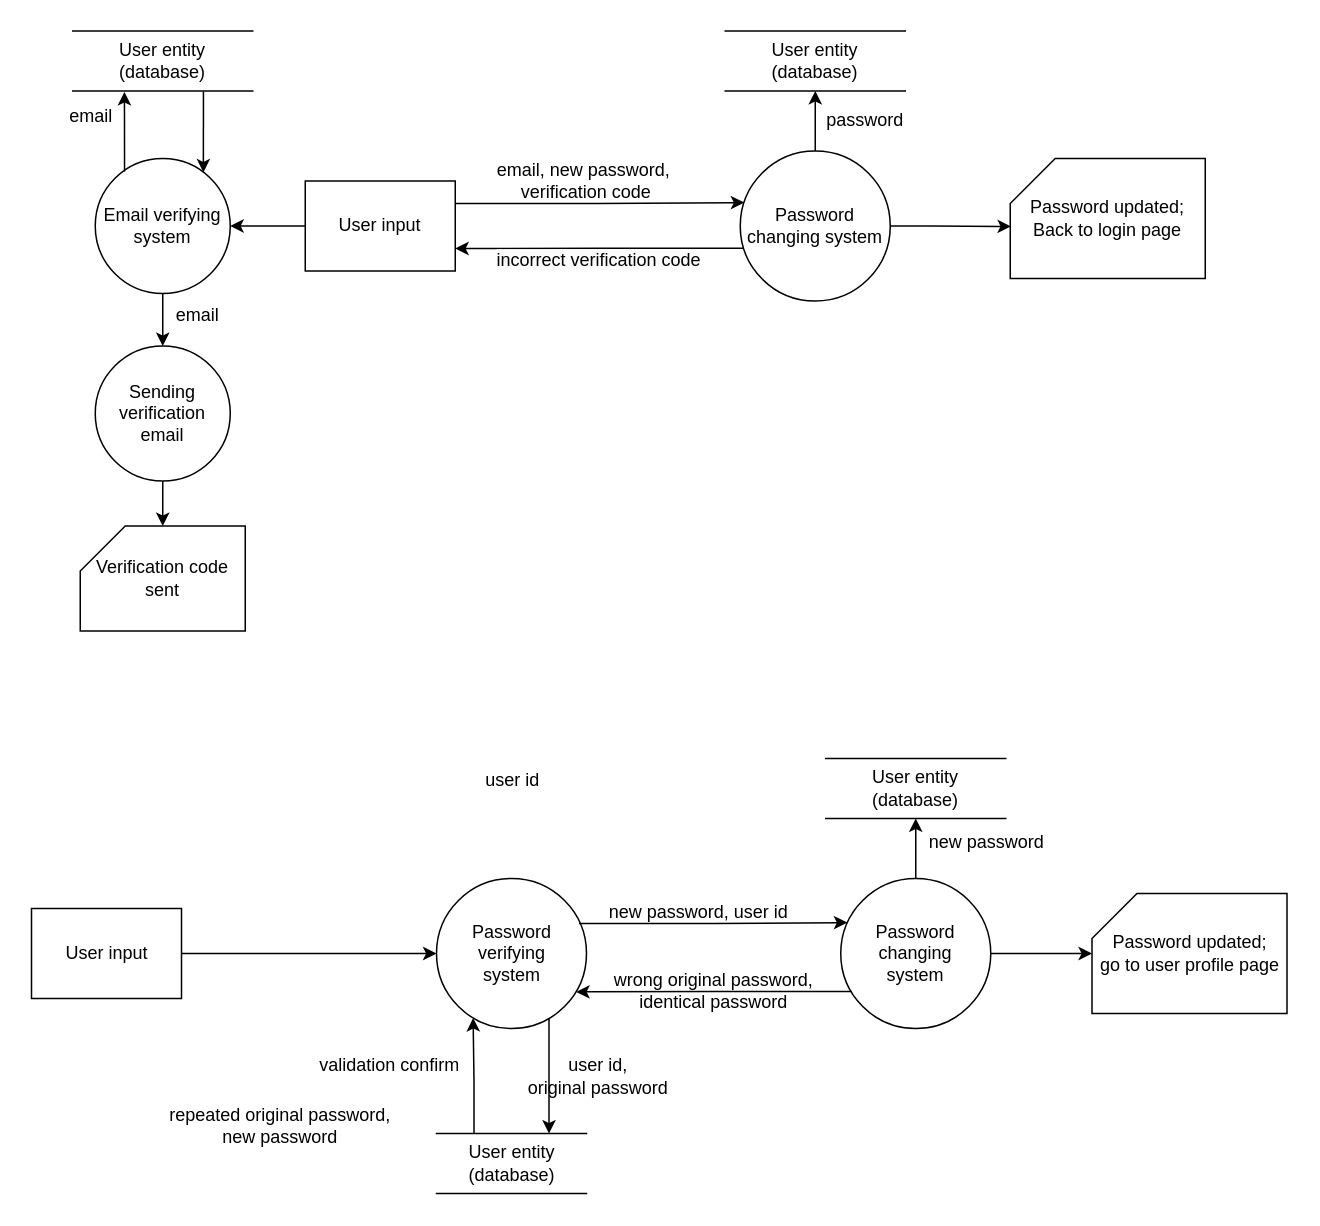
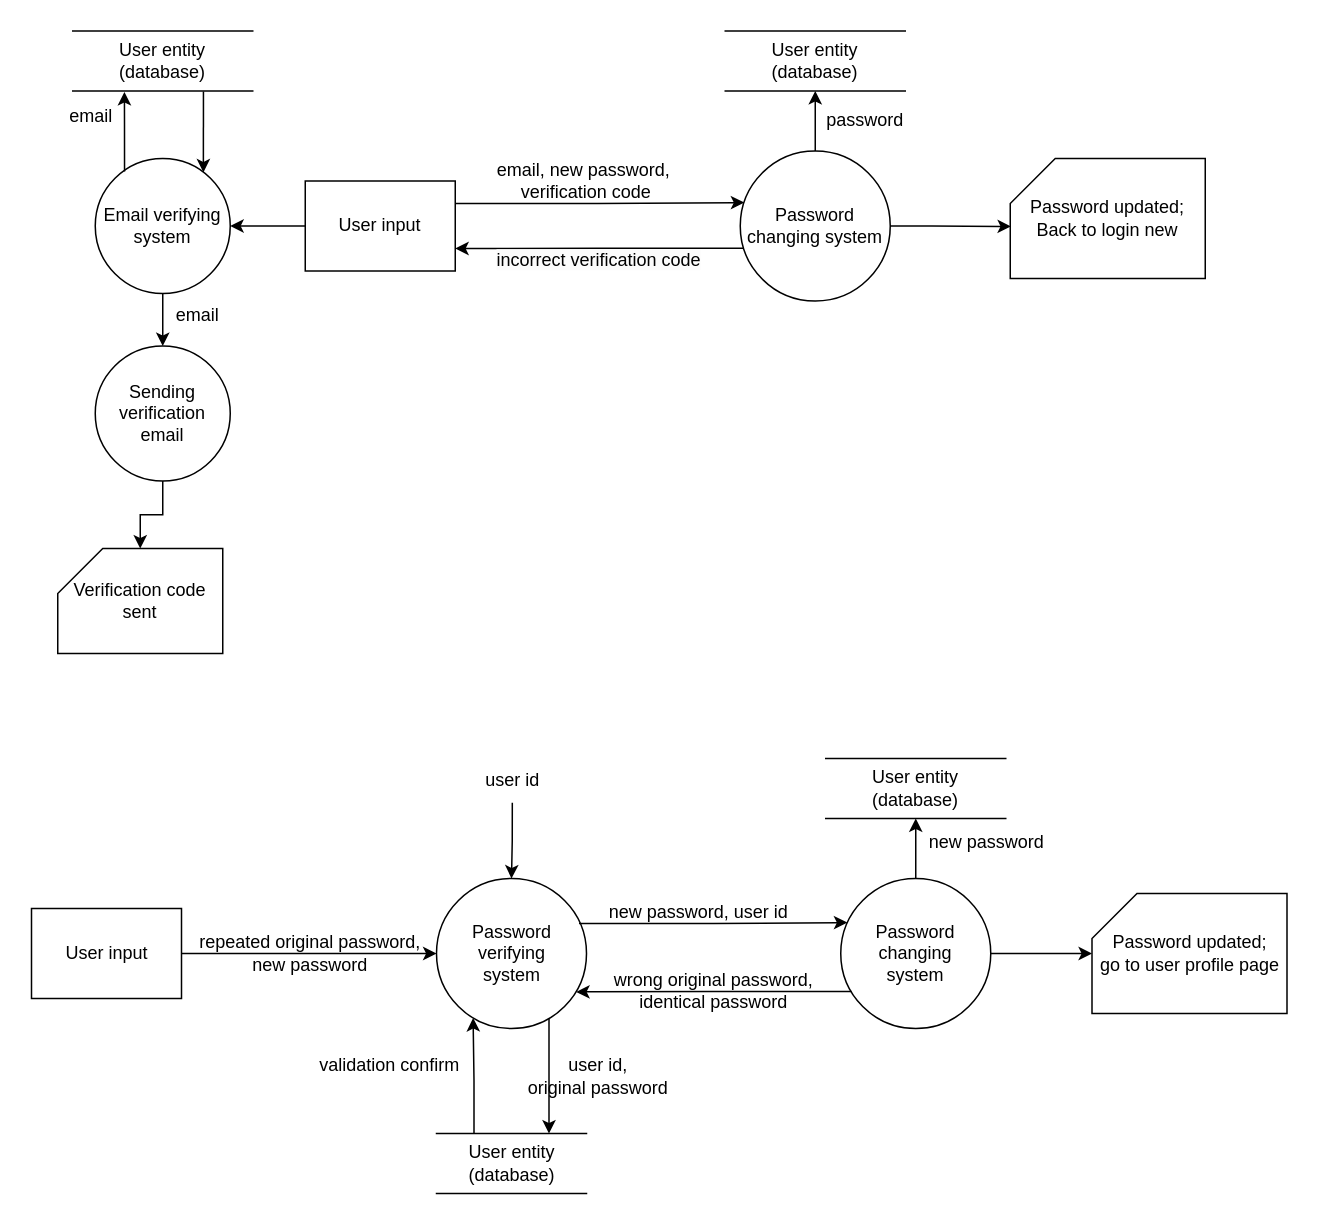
(1108, 218) -> (1108, 218)
(163, 578) -> (140, 601)
none -> (512, 835)
(280, 1126) -> (310, 953)
